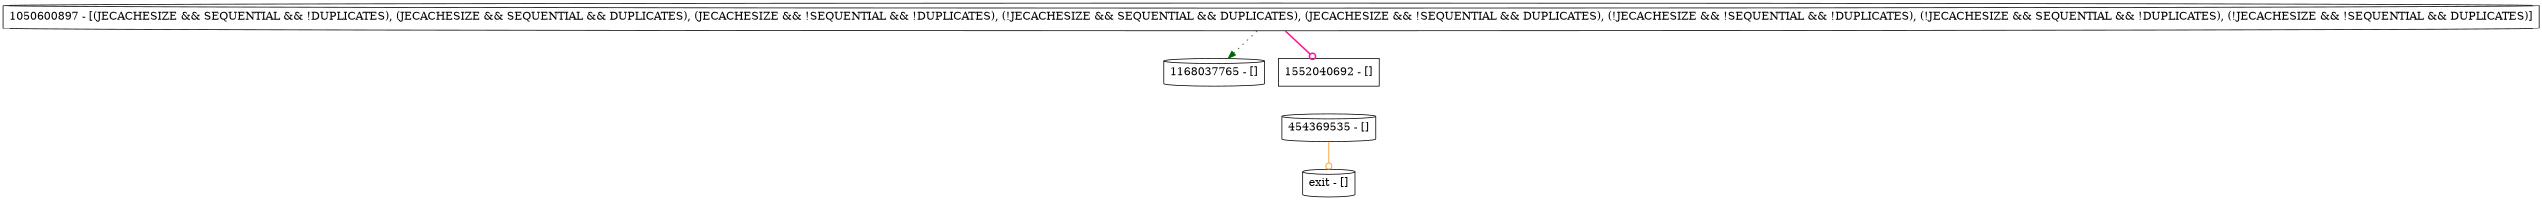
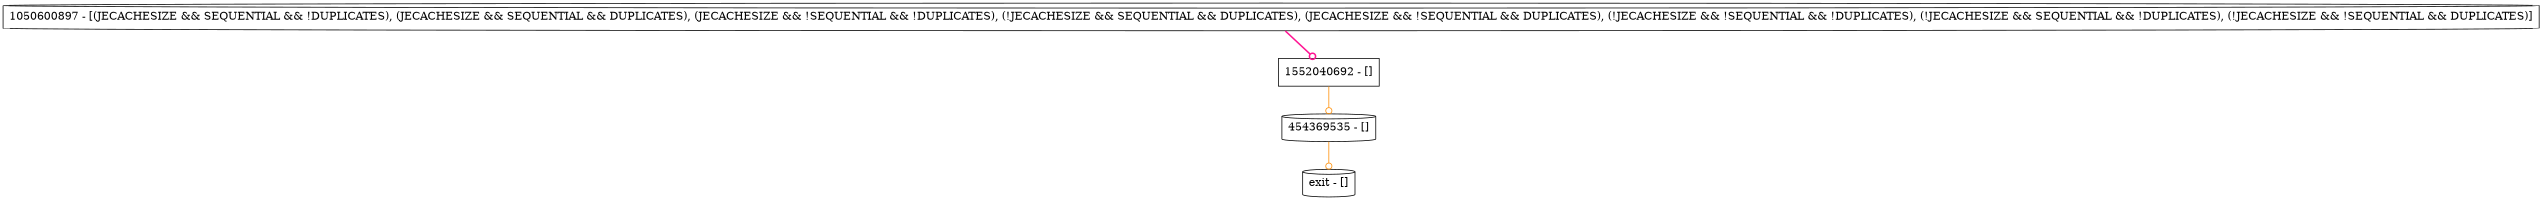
(1214, 72) -> none
none -> (1329, 97)
